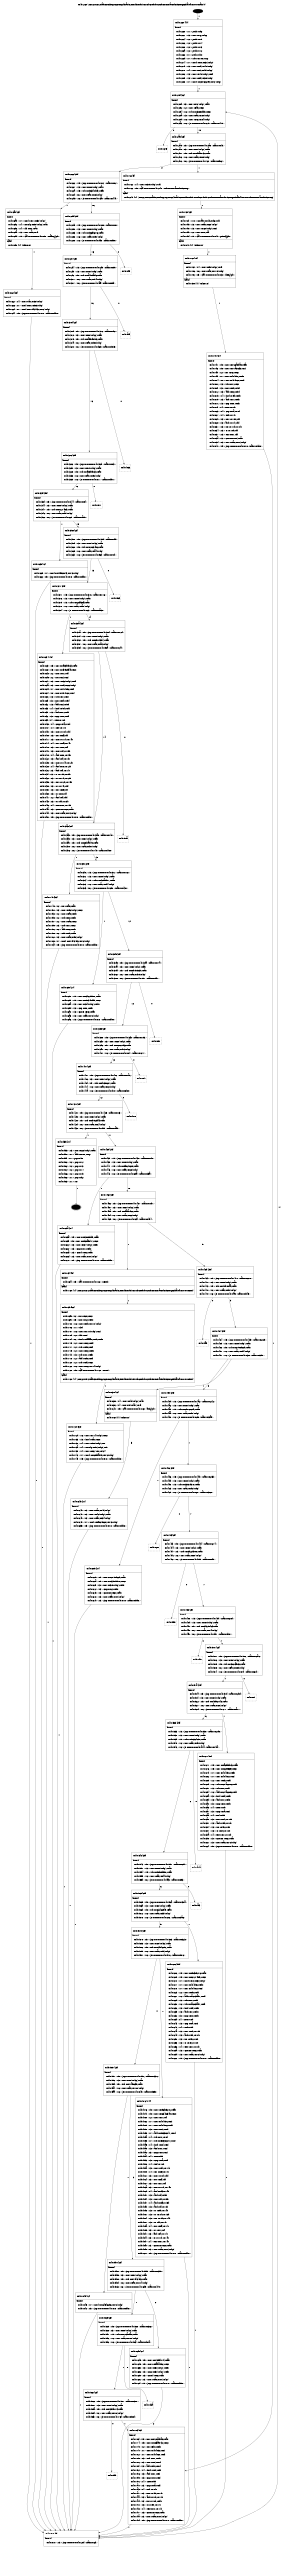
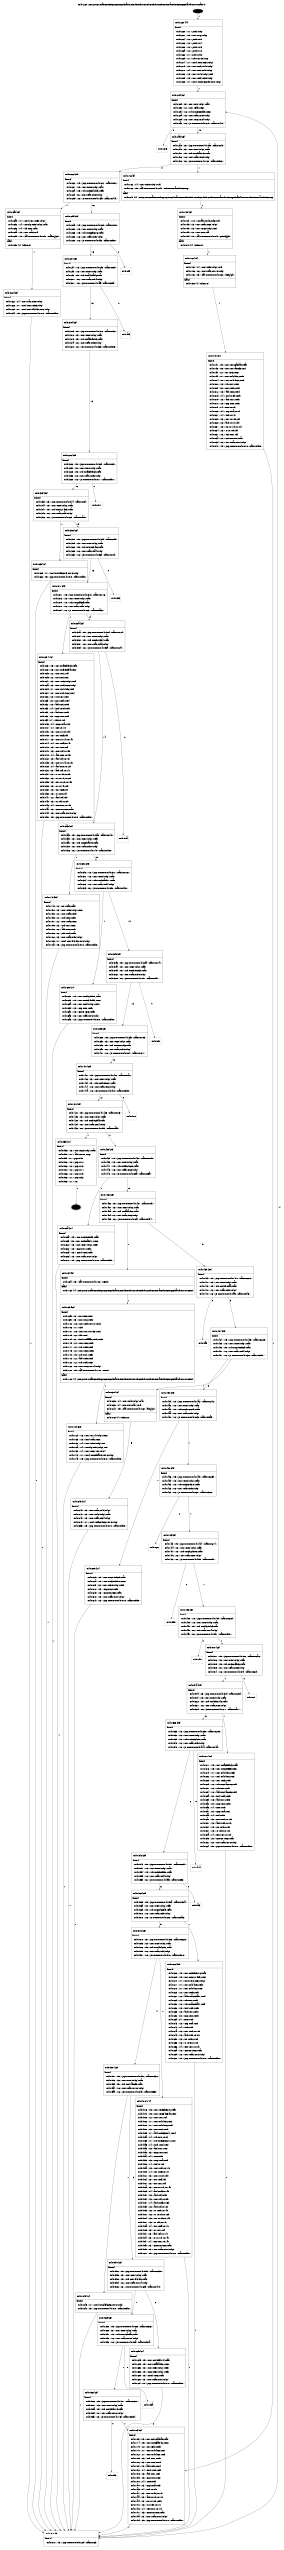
(125, 468) -> none
(141, 1079) -> none
